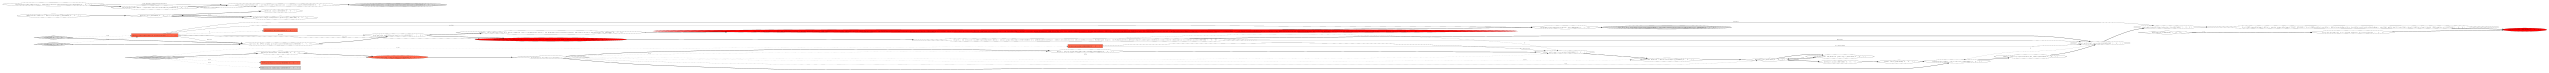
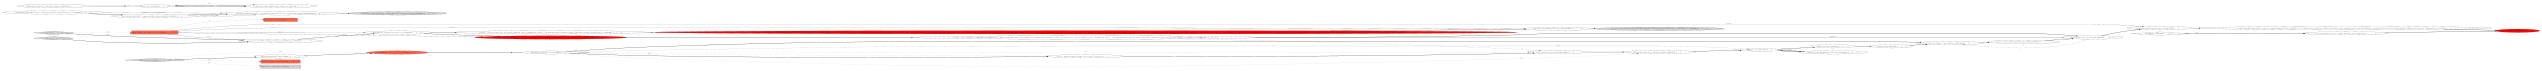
(281, 11) -> none
(1085, 46) -> none
